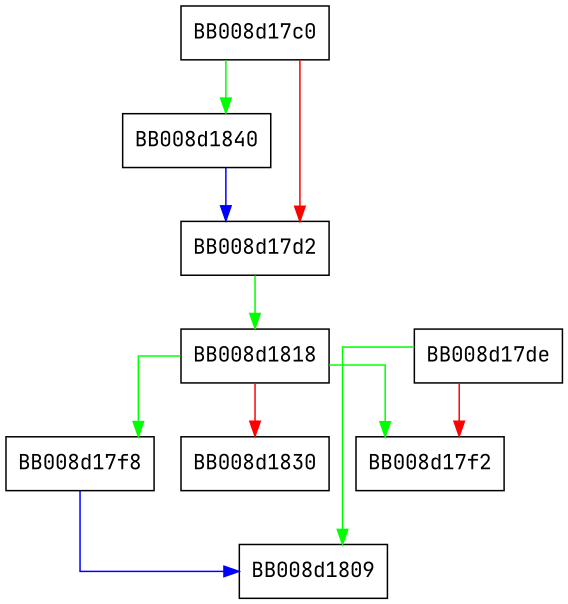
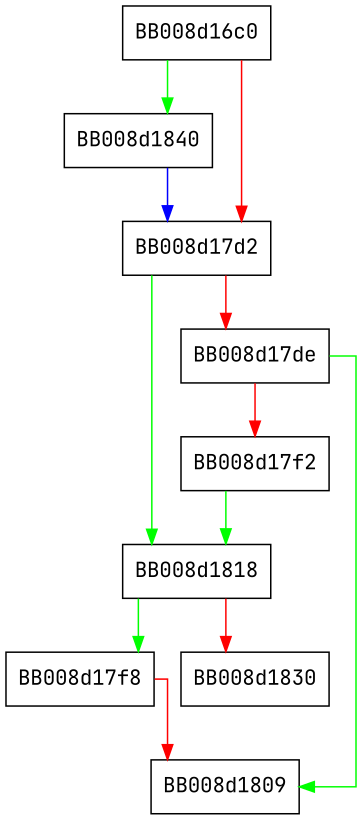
(255, 33) -> (197, 33)
none -> (226, 294)
(385, 365) -> (226, 510)
(112, 571) -> (168, 705)
